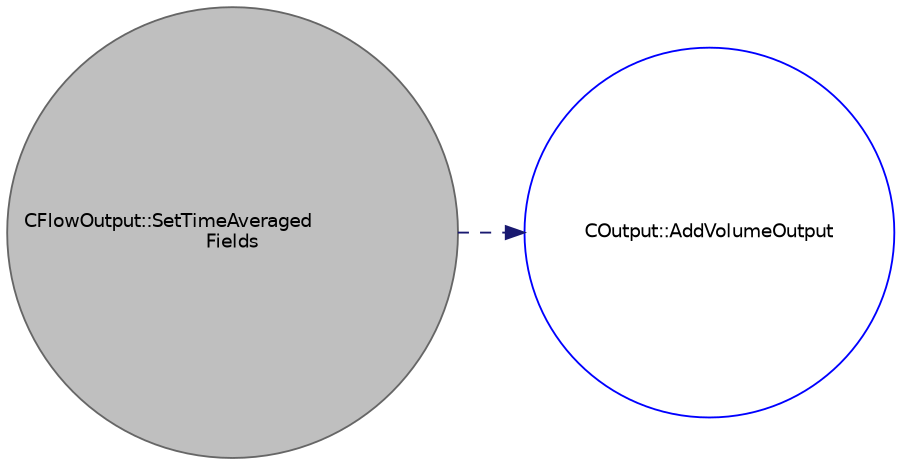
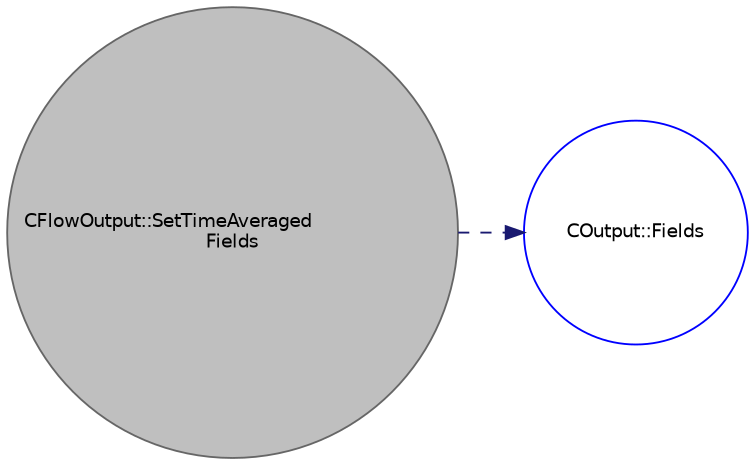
(709, 233) -> (636, 233)
